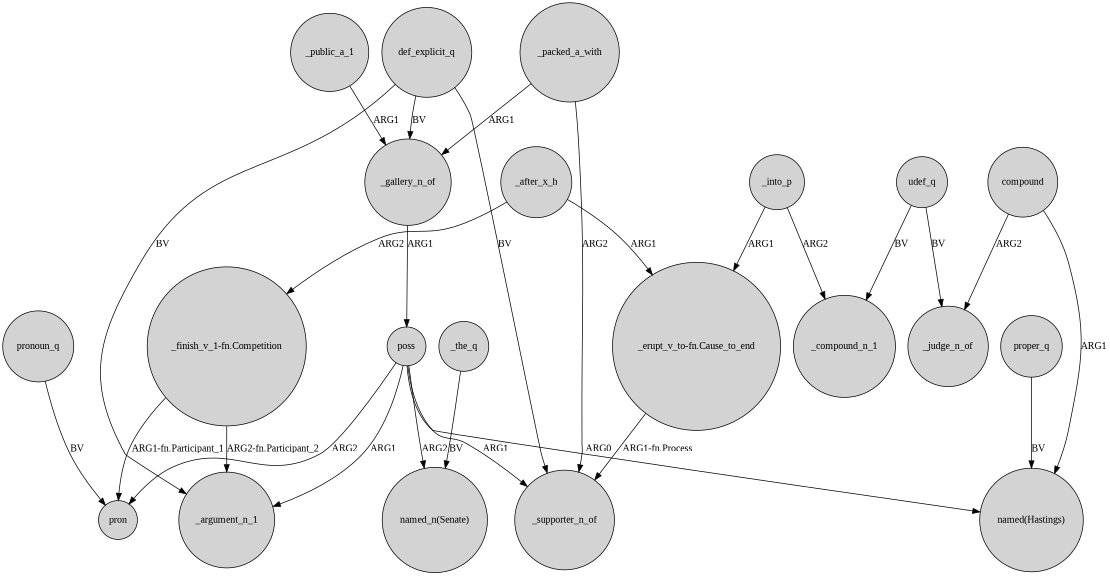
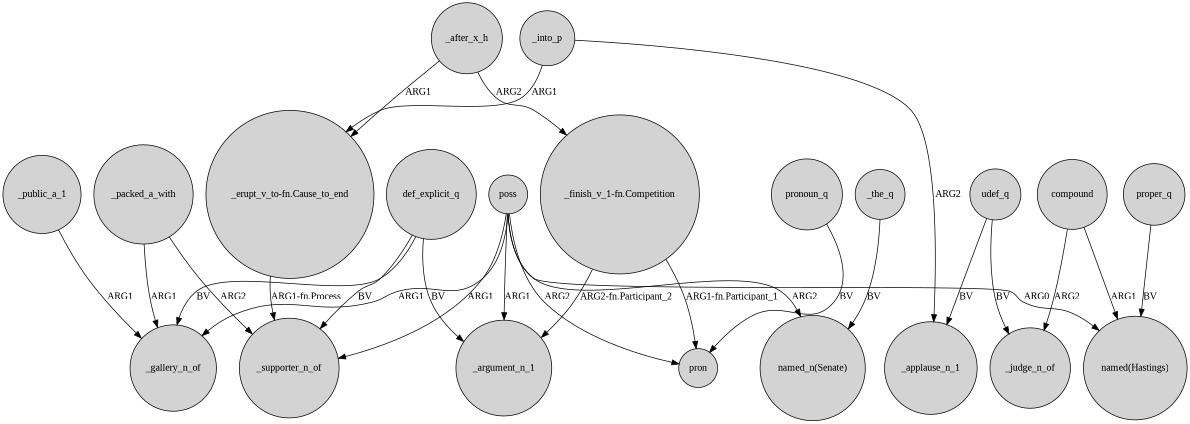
(407, 273) -> (380, 300)
(844, 346) -> (931, 368)
